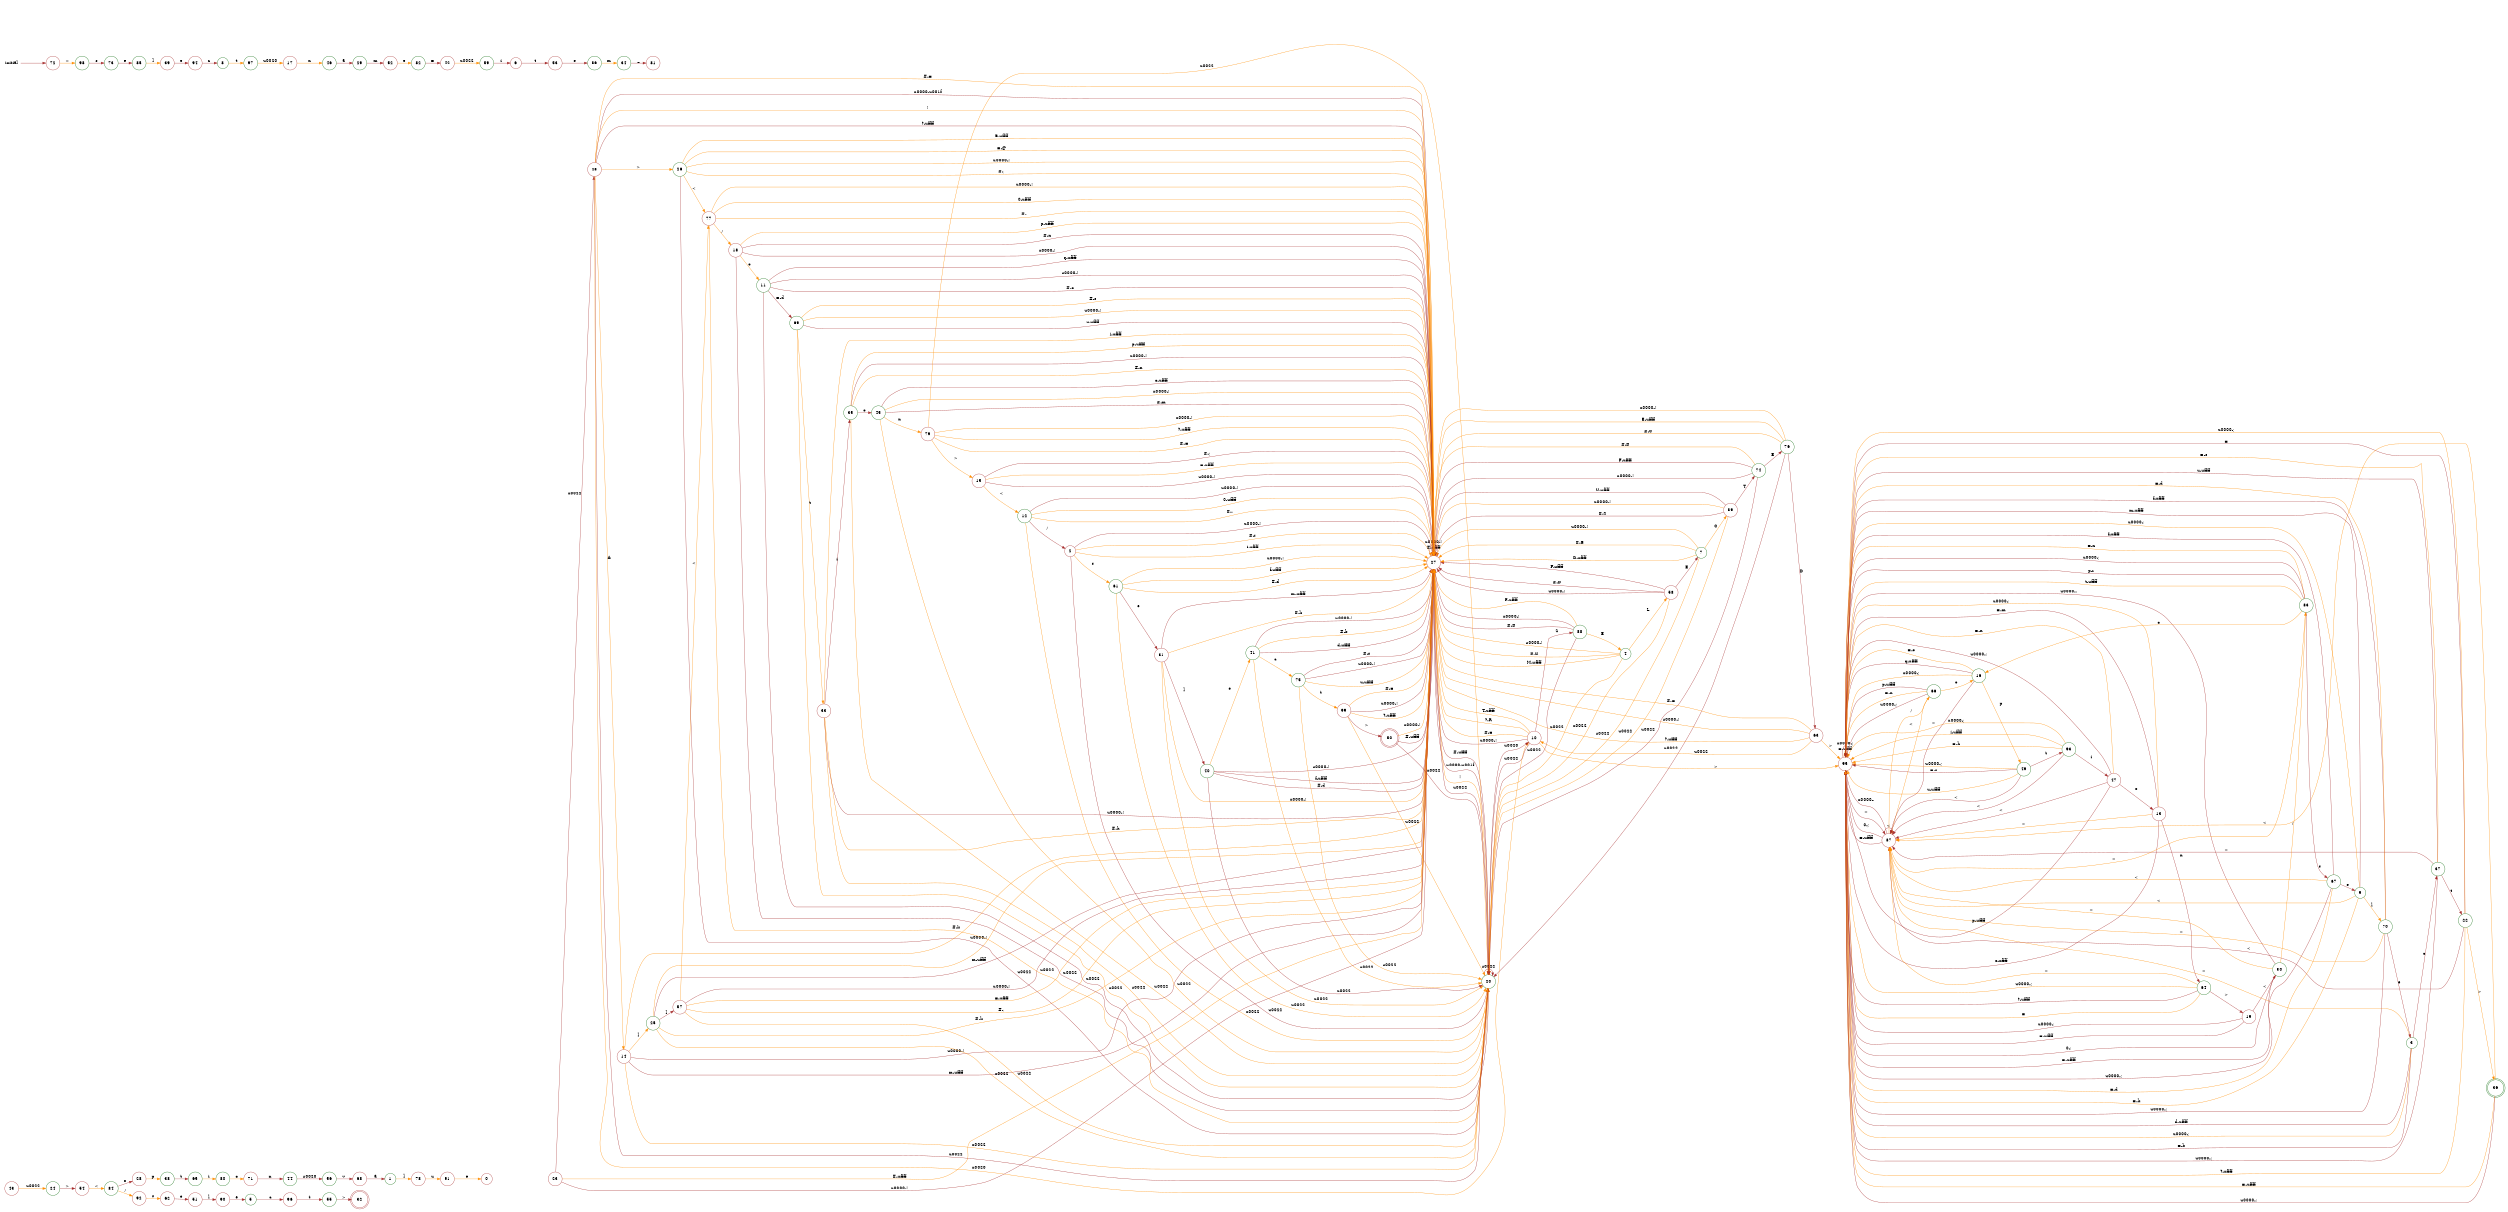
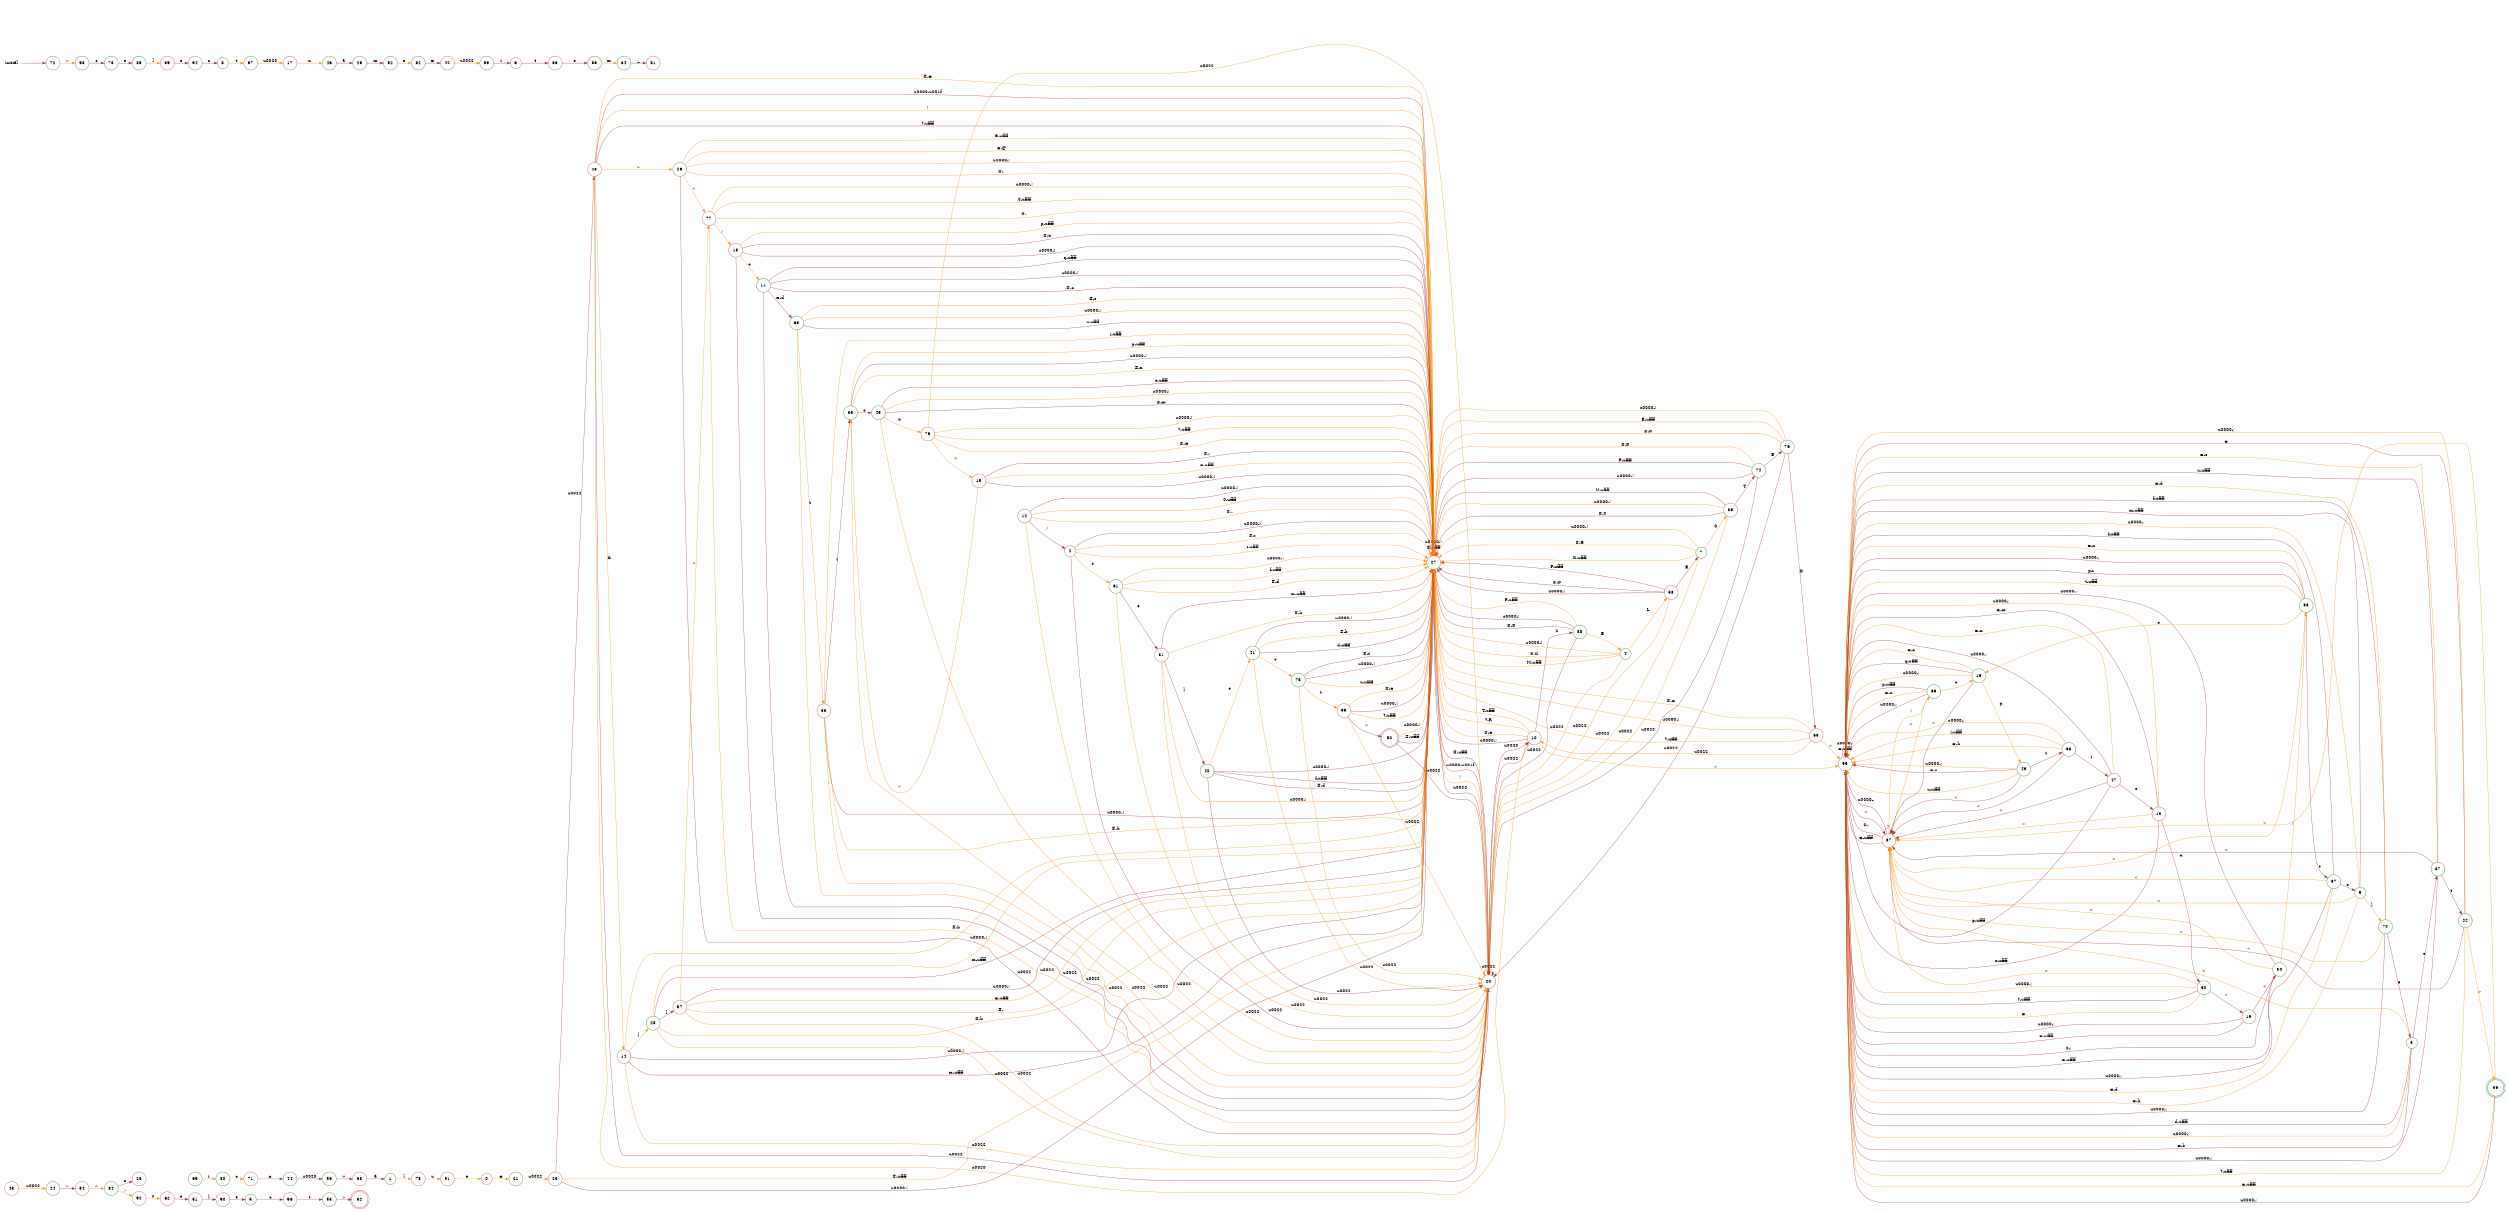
(999, 500) -> (883, 771)
(2204, 988) -> (2204, 988)
(167, 1179) -> none
none -> (516, 1179)
